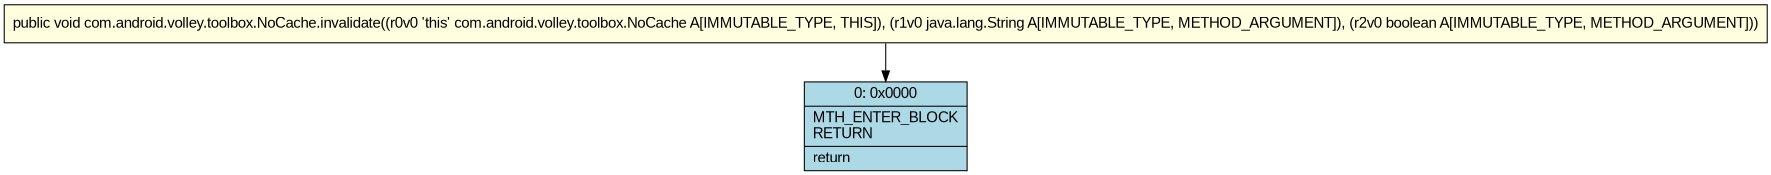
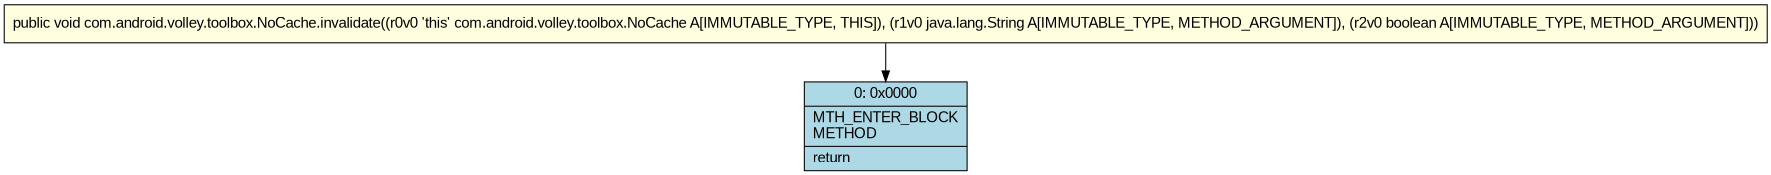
(843, 134) -> (845, 134)
